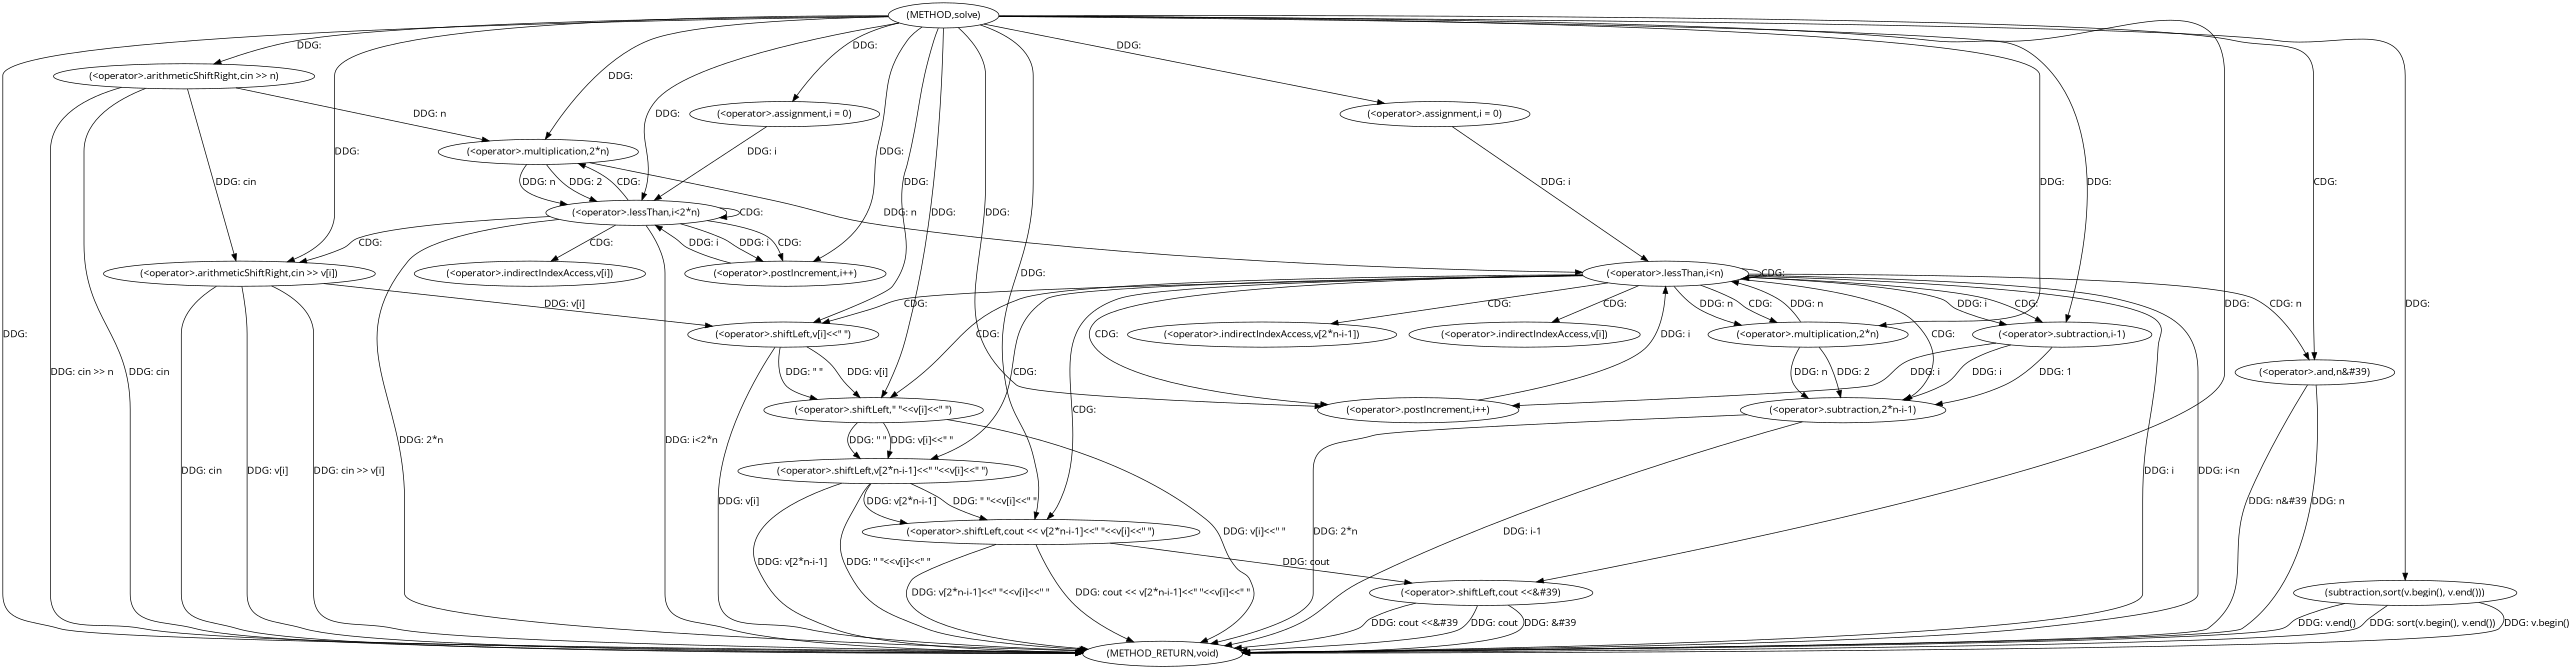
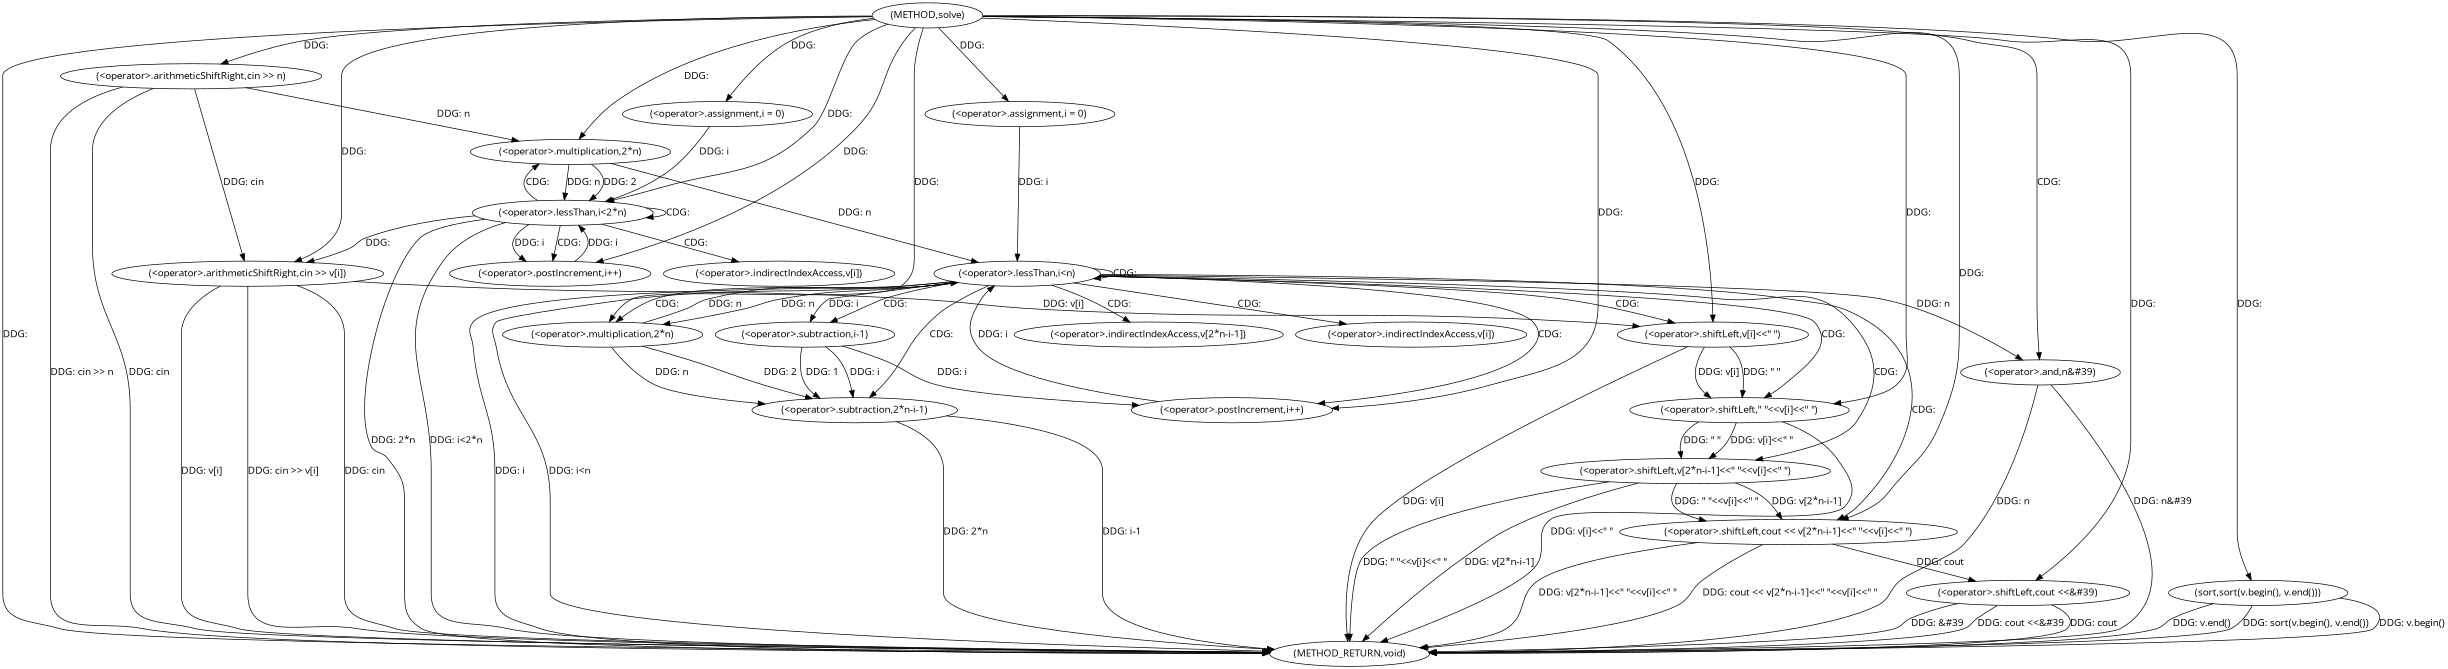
(1657, 25) -> none
(372, 243) -> (379, 243)
(2286, 304) -> (1933, 304)
(2405, 593) -> (2258, 593)
